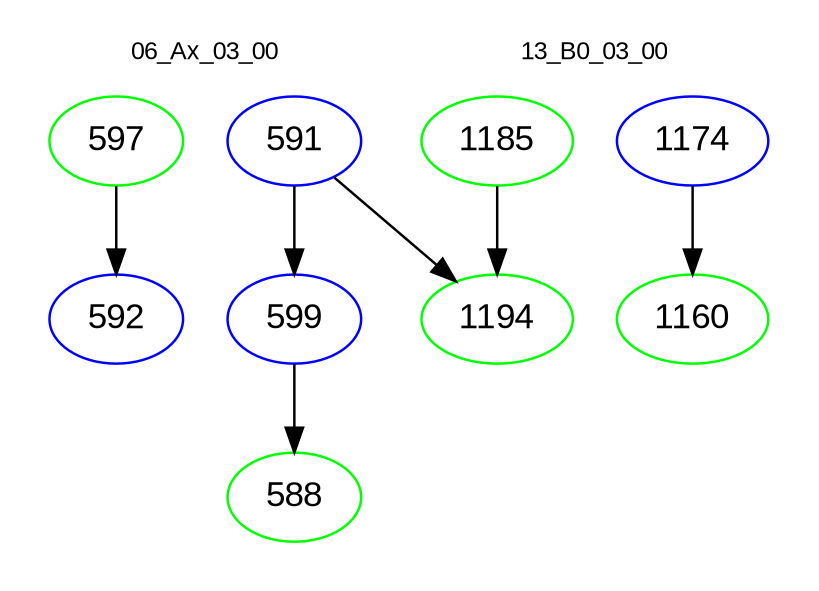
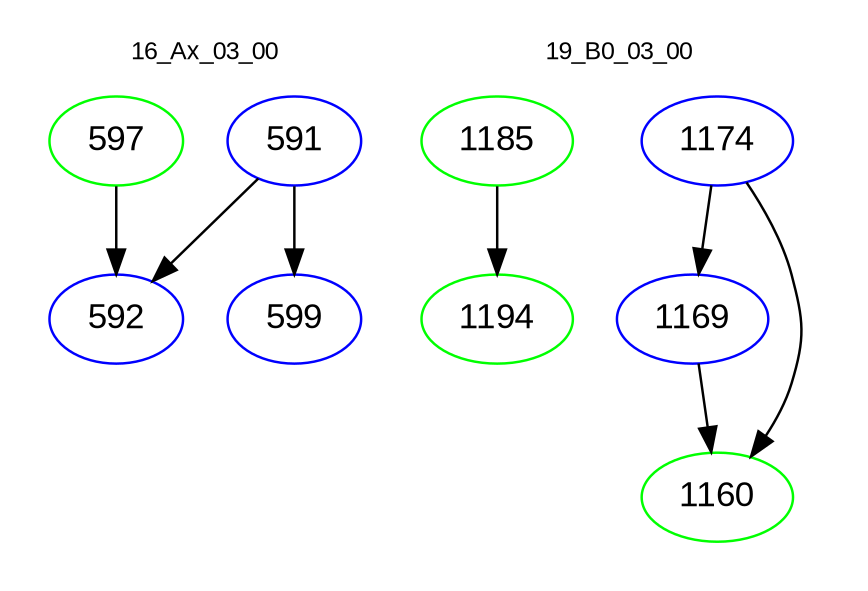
(205, 53) -> (205, 53)
(595, 53) -> (620, 53)
(365, 204) -> (214, 221)
none -> (693, 319)
(294, 497) -> none
